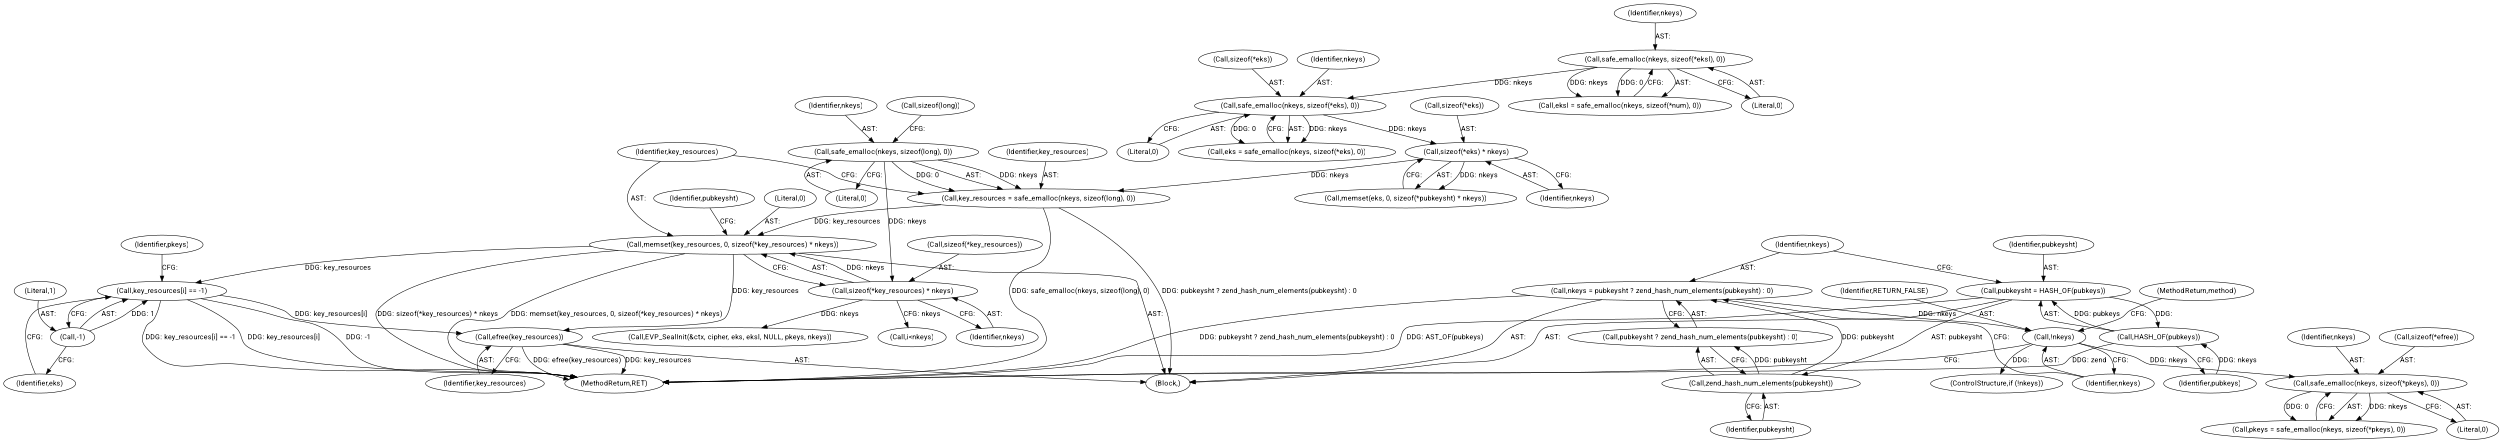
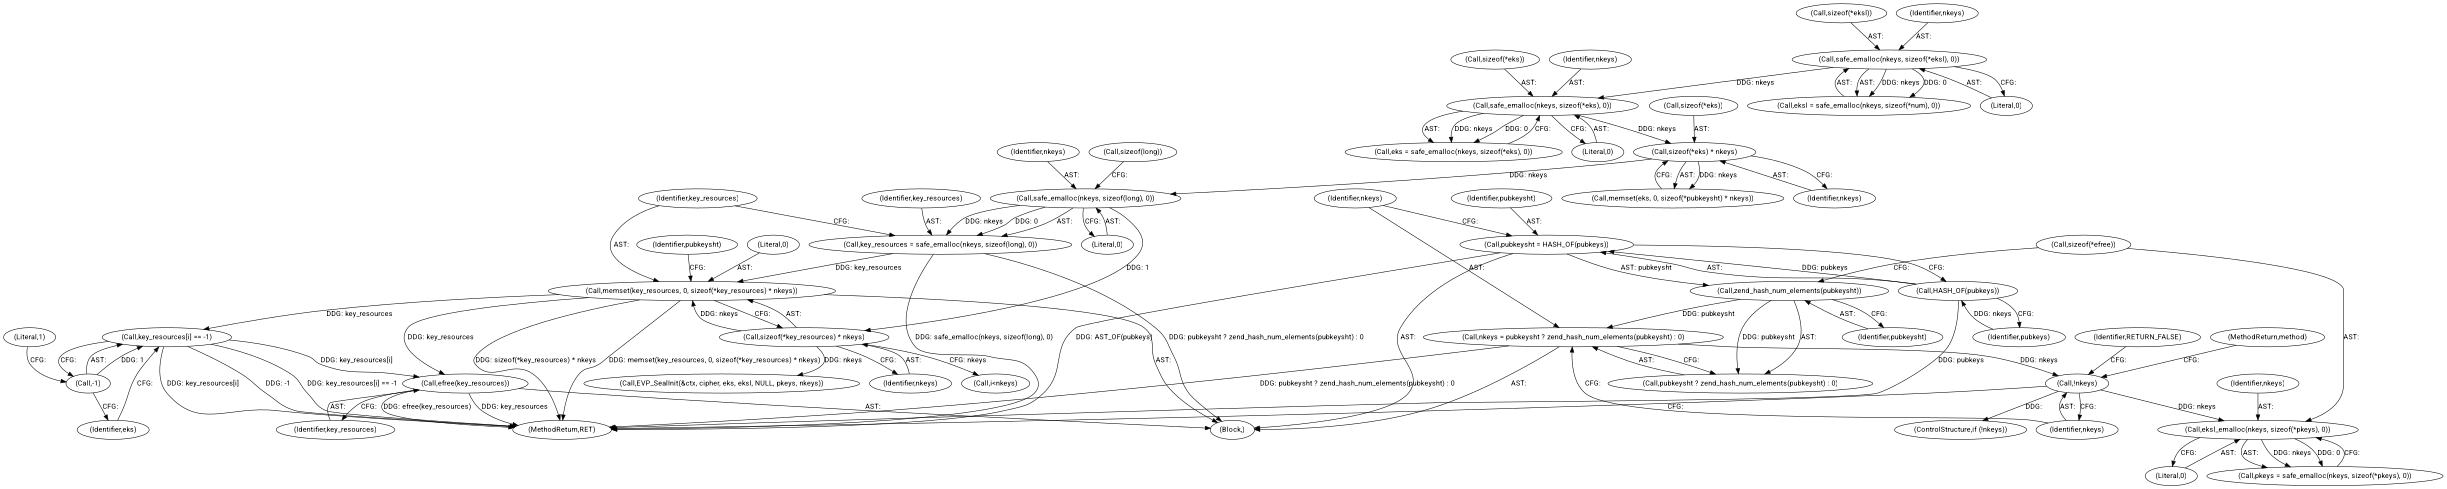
none -> (1841, 13)
(1657, 83) -> (1846, 83)
(1273, 176) -> (1414, 180)
(908, 222) -> (1138, 268)
(162, 245) -> none
(975, 245) -> none
(50, 314) -> (39, 360)
(1988, 314) -> (2120, 360)
(2165, 314) -> (1938, 268)
(1725, 360) -> (1930, 258)
(2090, 360) -> (1961, 360)
(2366, 384) -> (2258, 430)
